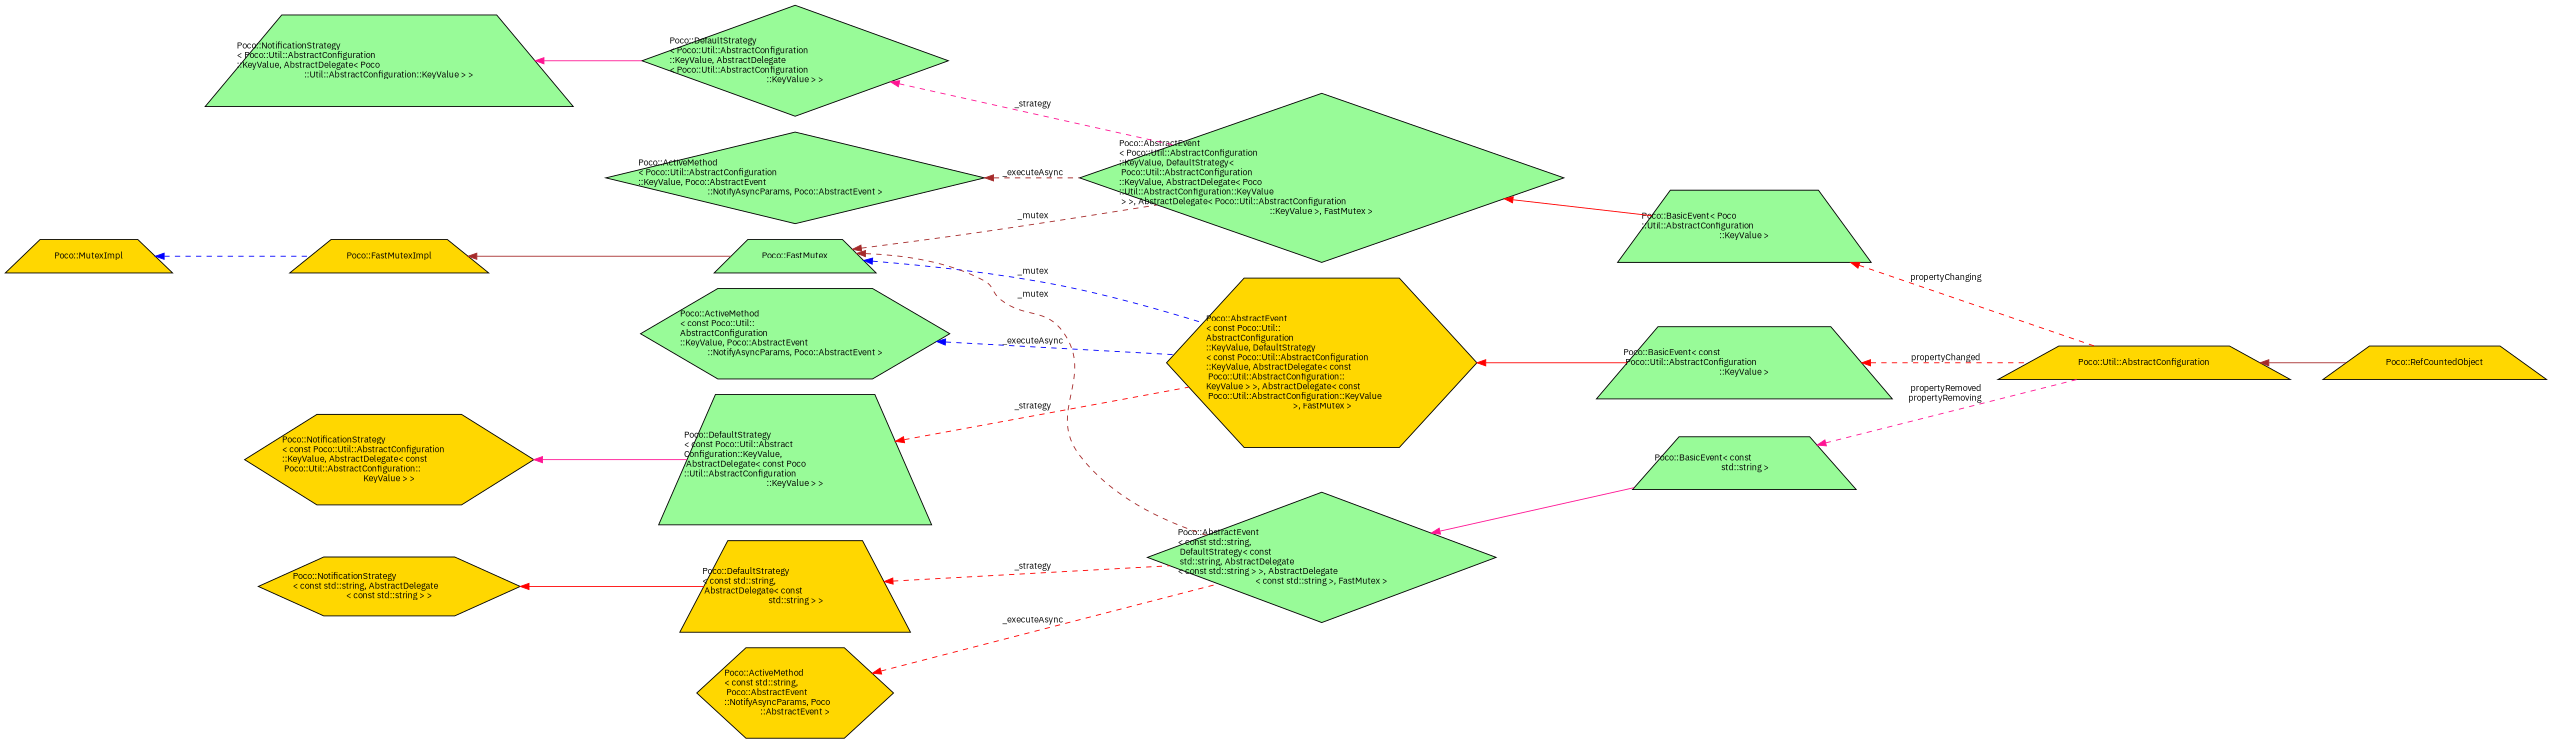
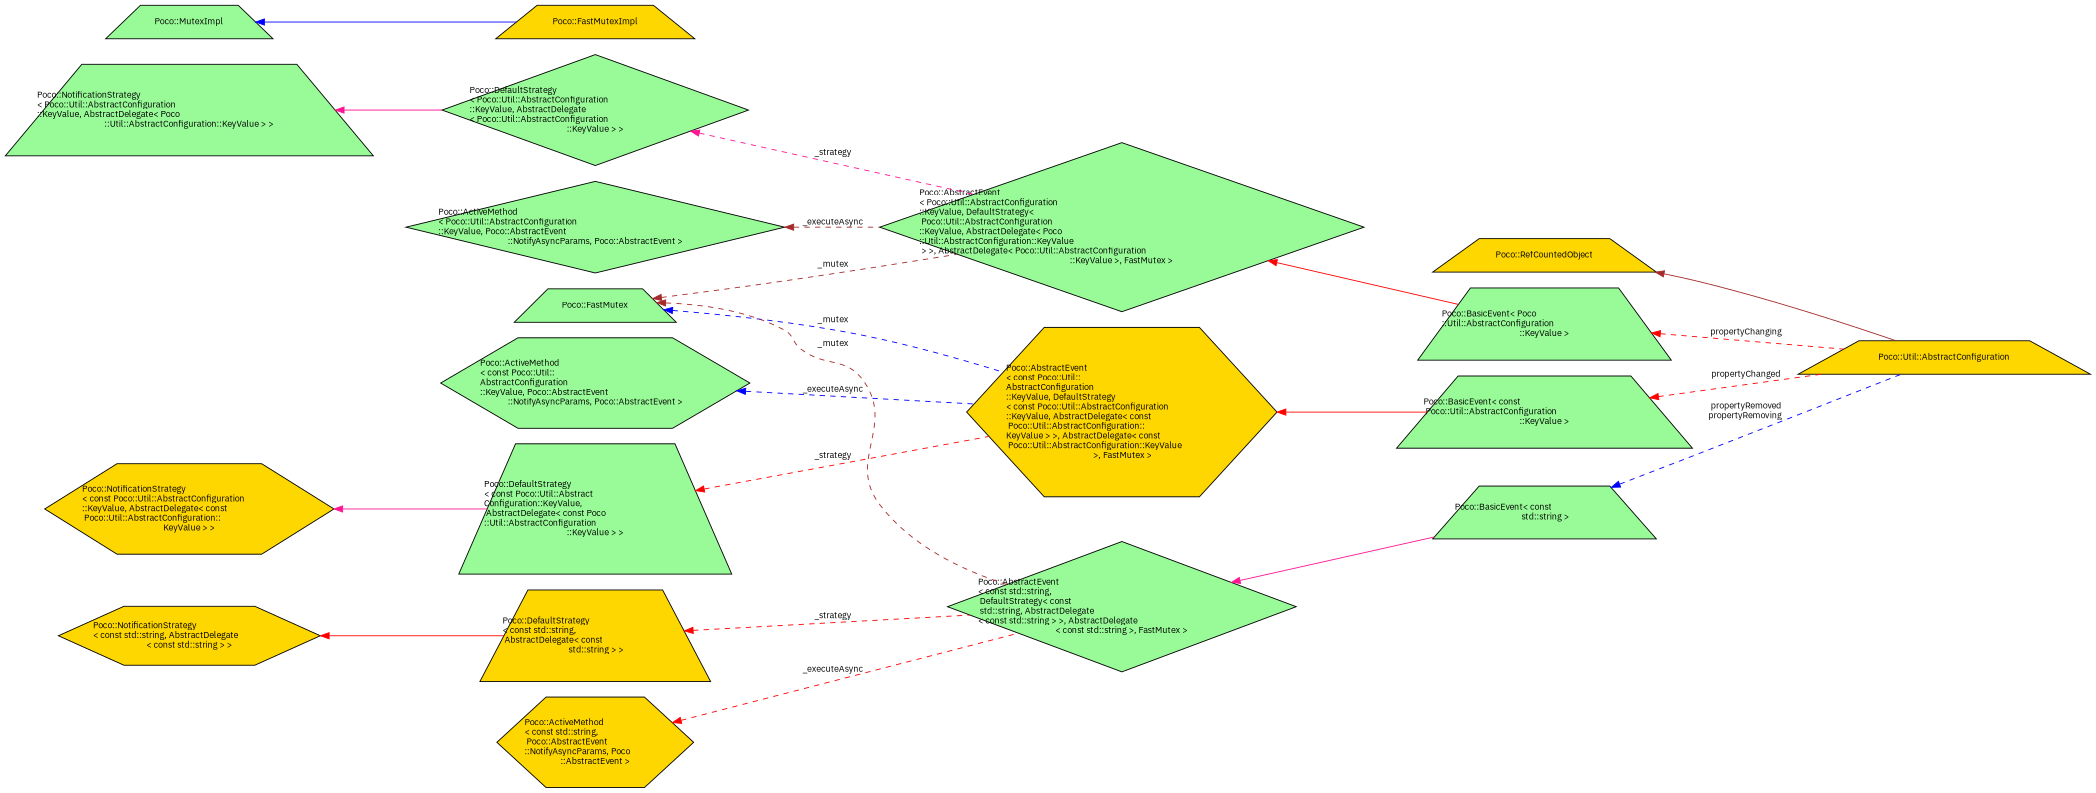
(89, 256) -> (189, 22)
(237, 256) -> (390, 22)
(604, 256) -> none
(2308, 363) -> (1781, 304)
(1951, 411) -> (1761, 430)
